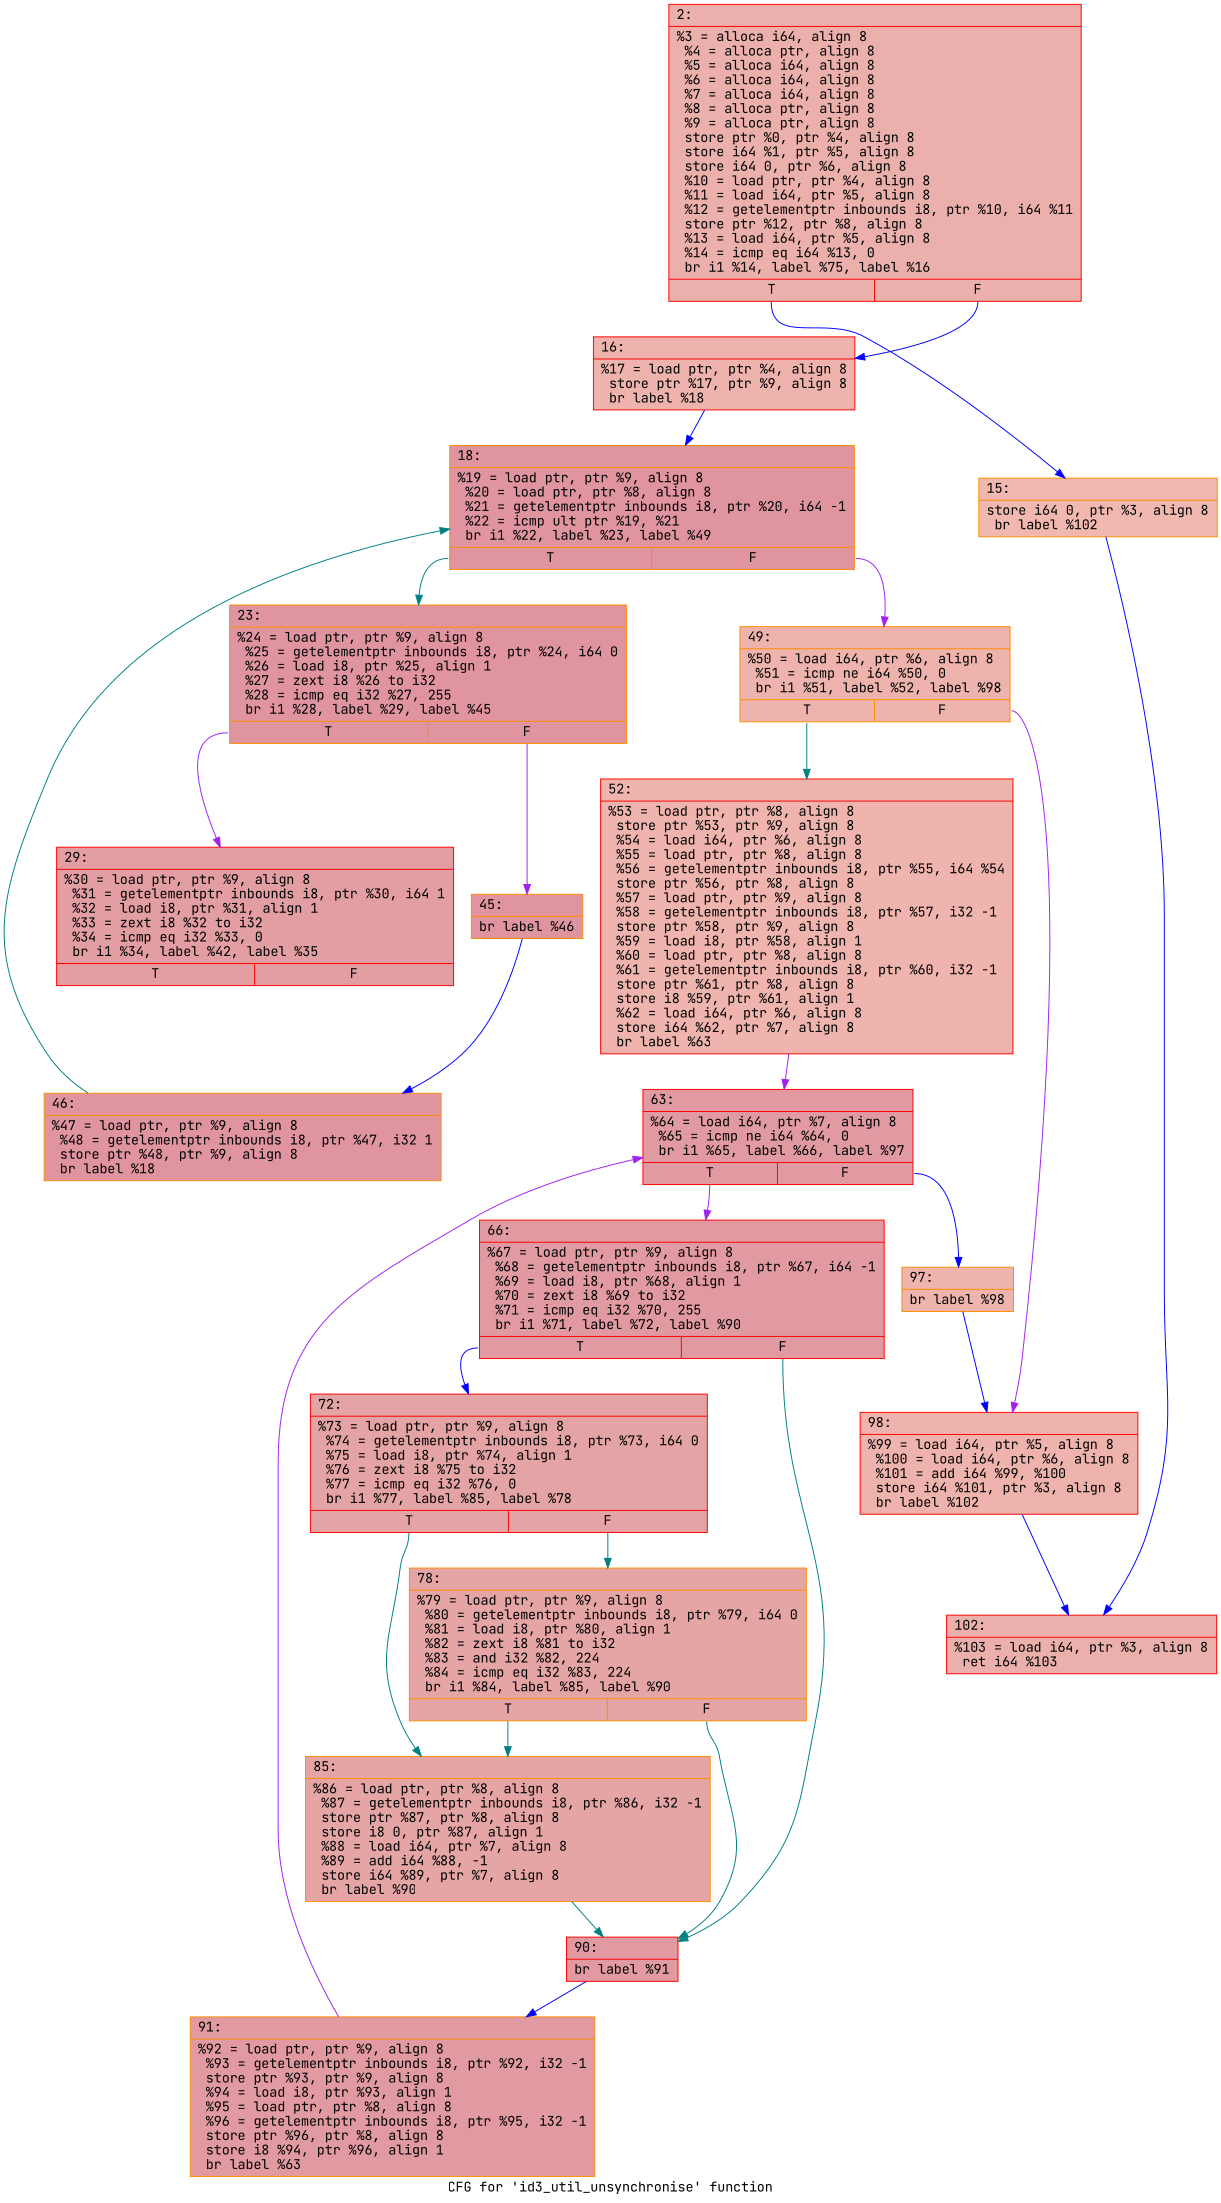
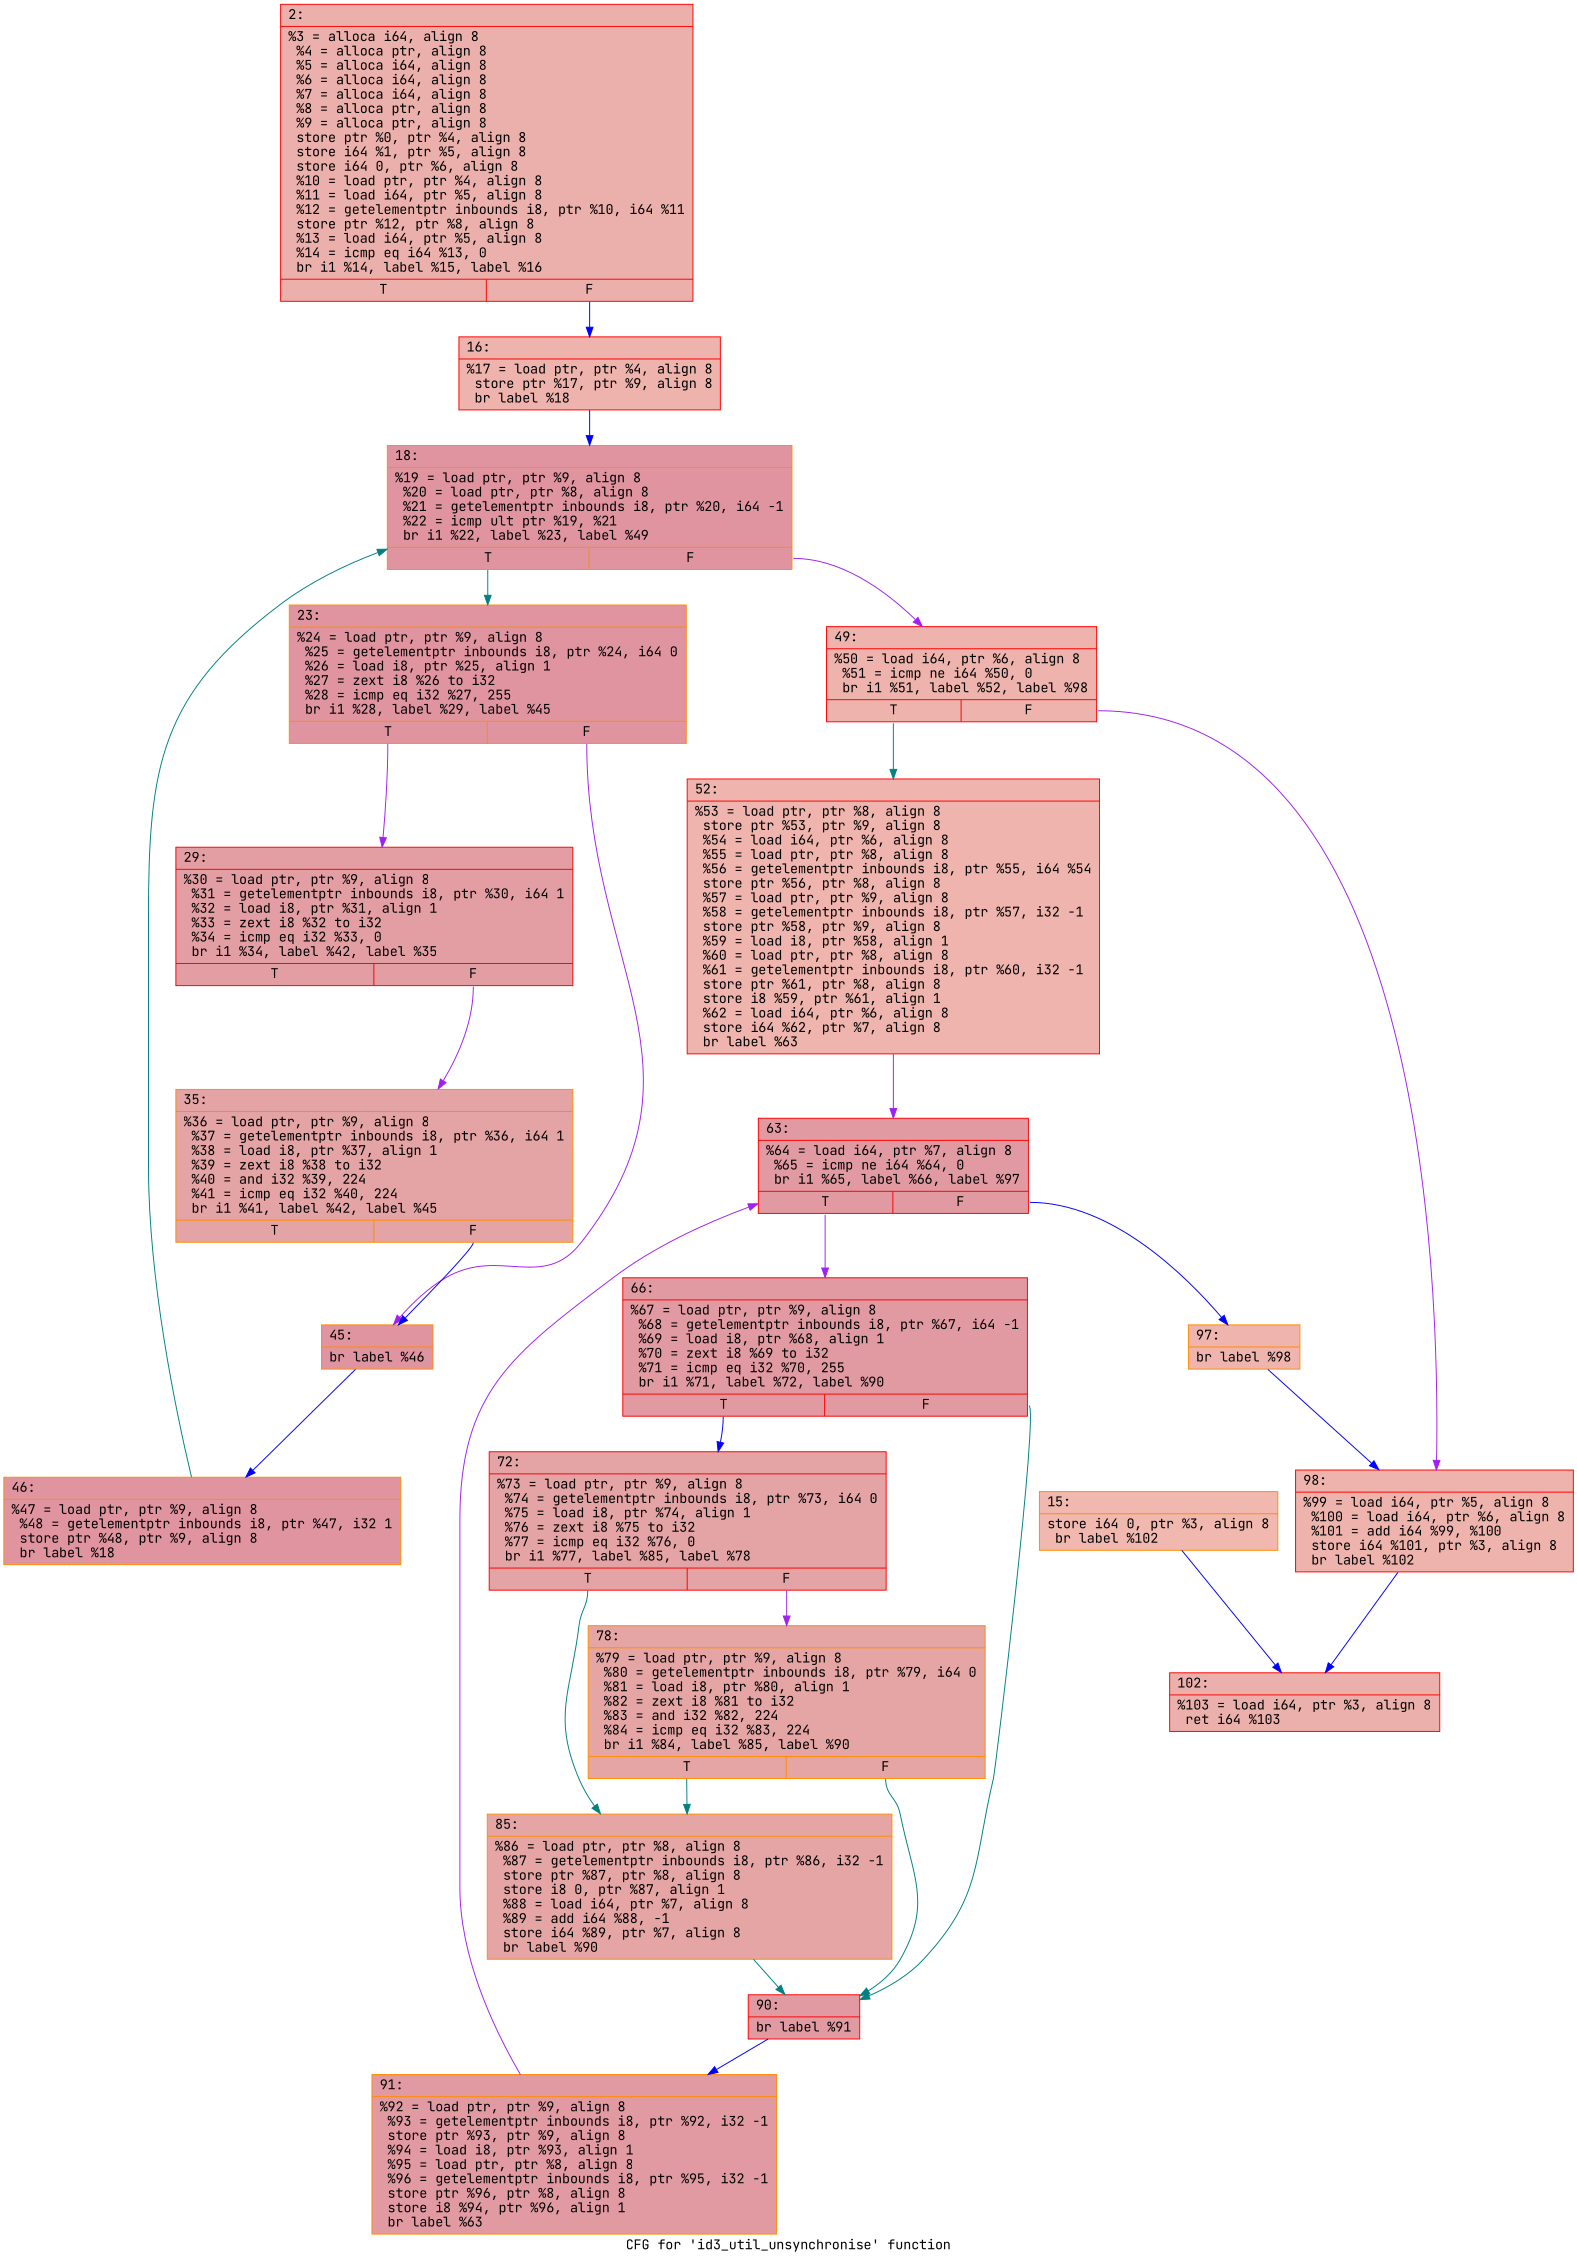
(804, 268) -> (416, 268)
(919, 369) -> none
(875, 674) -> (962, 674)
none -> (374, 1166)
(608, 1546) -> (787, 1603)
